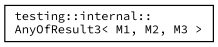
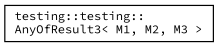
(109, 24) -> (109, 24)
